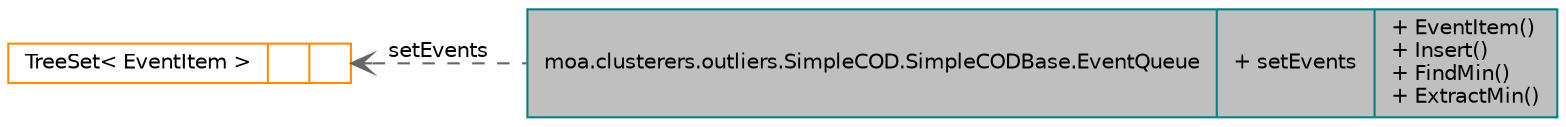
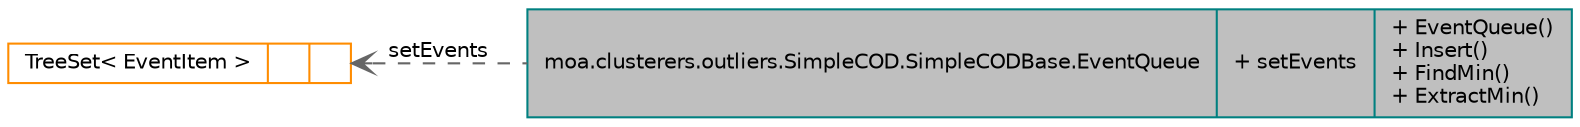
(1464, 28) -> (1473, 28)
